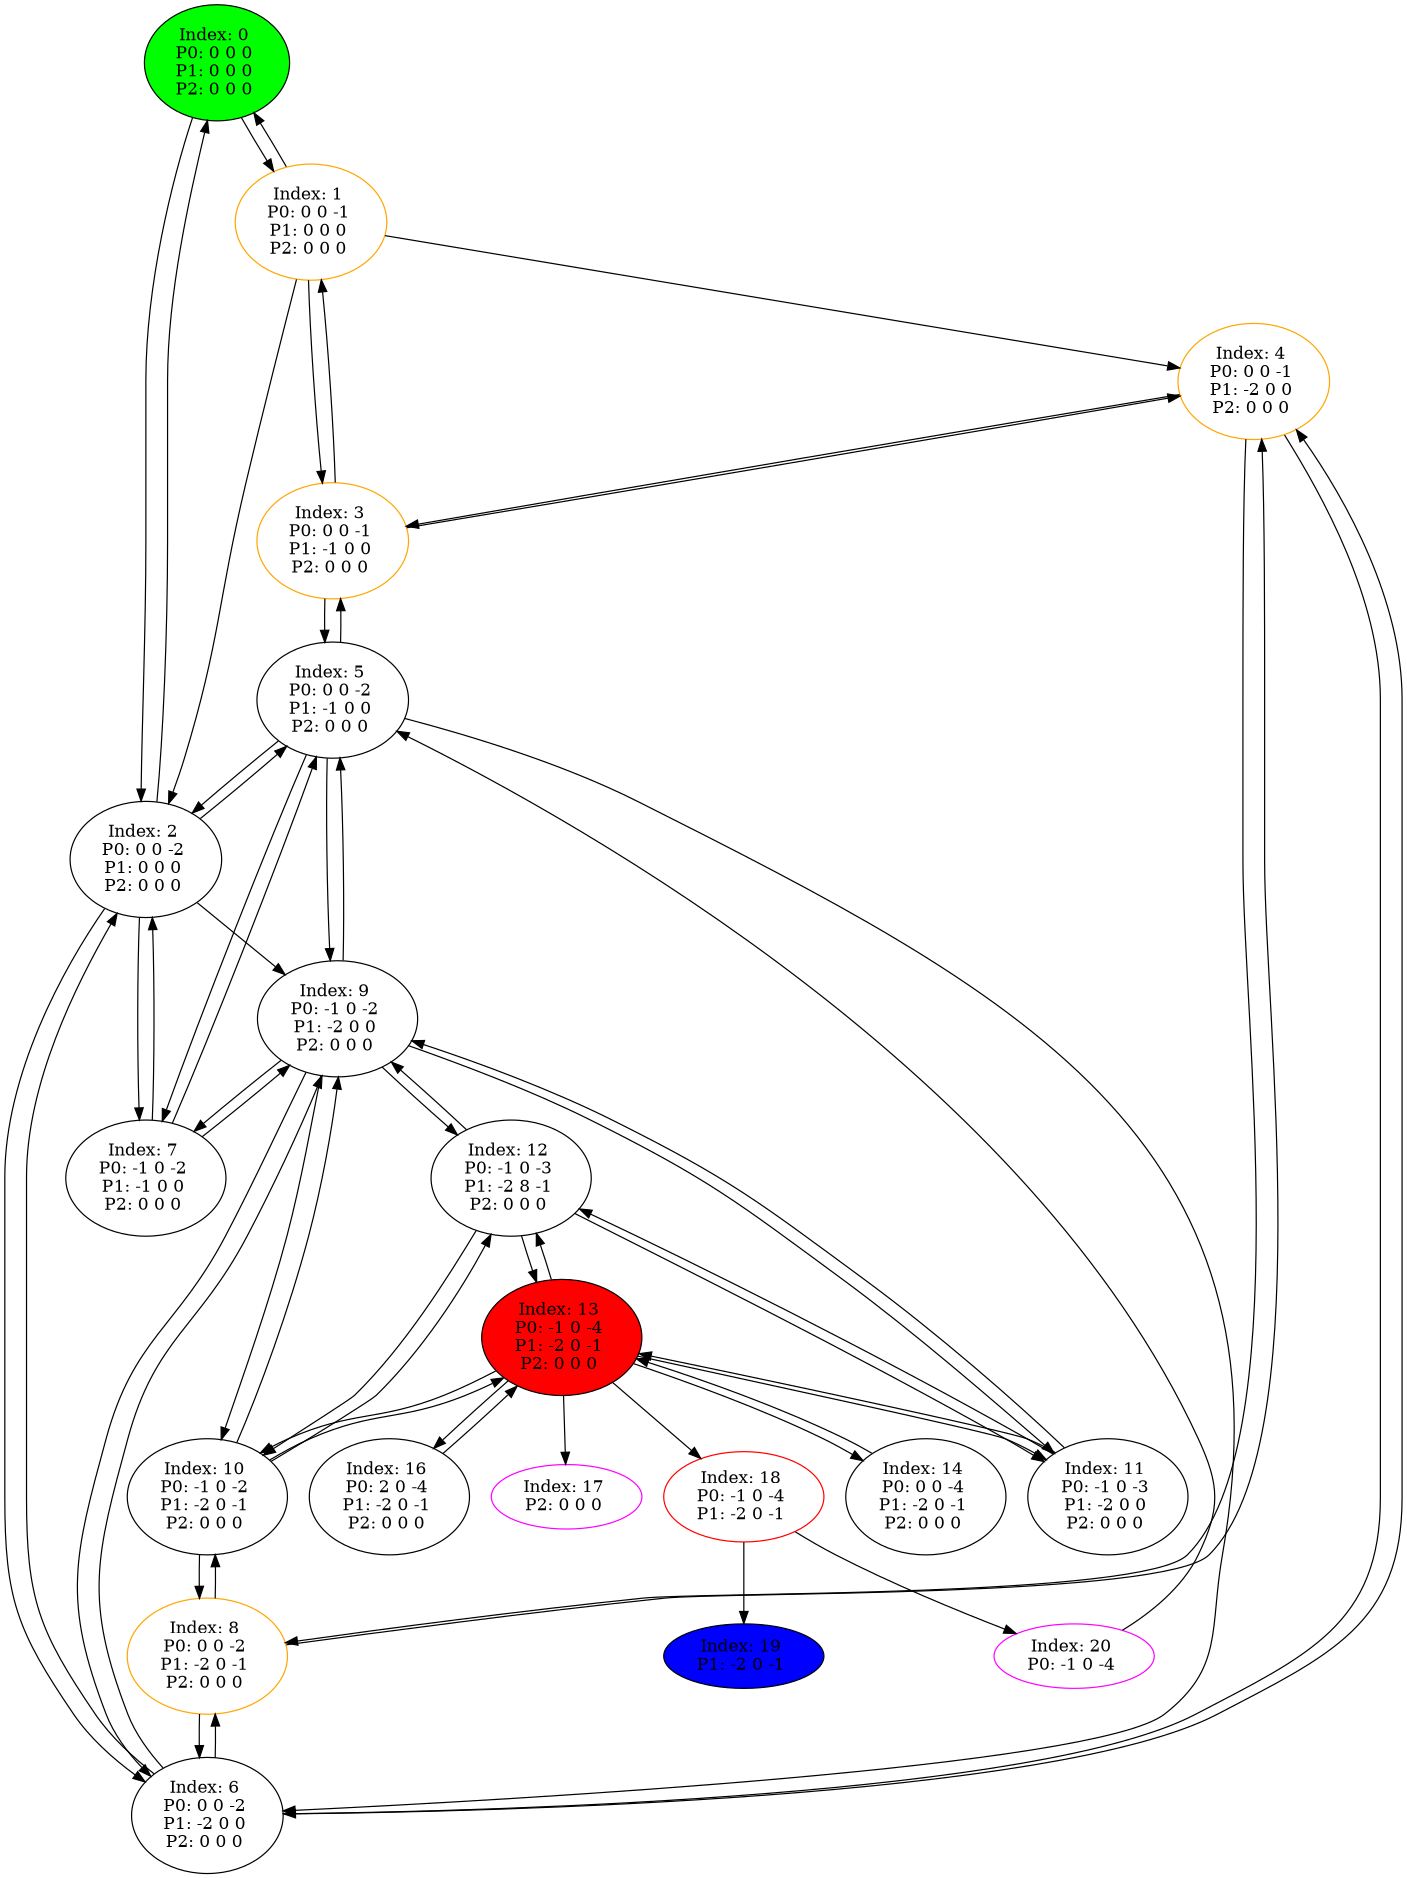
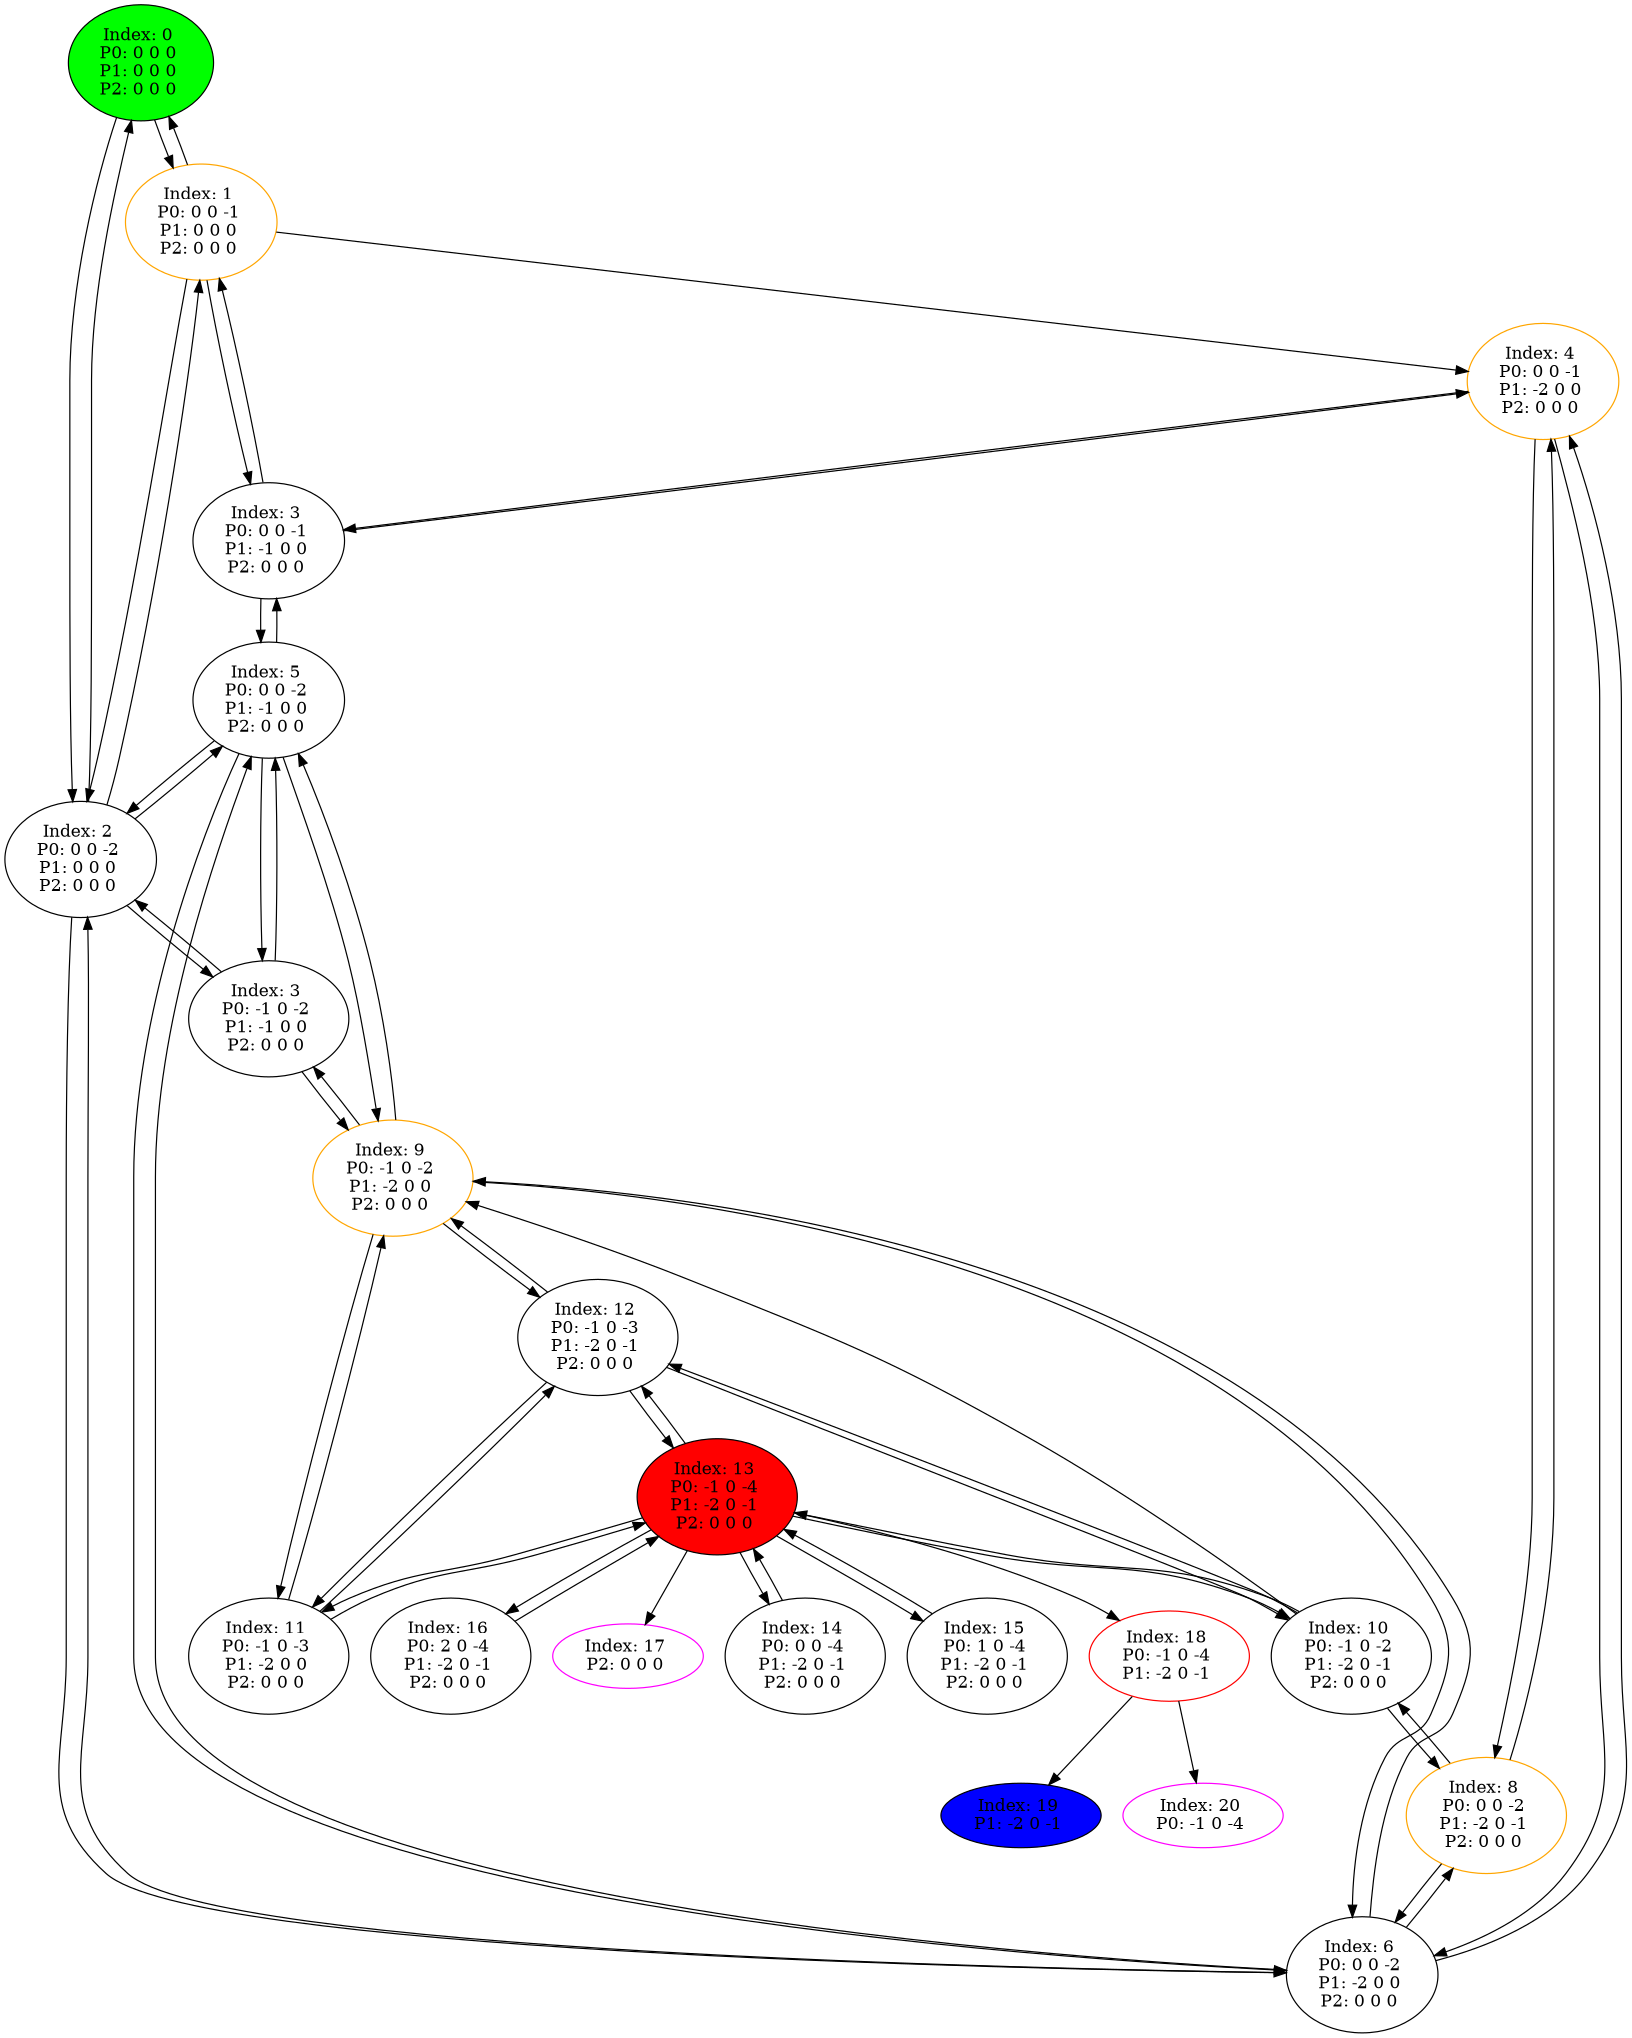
(333, 541) -> (269, 541)
(227, 927) -> (160, 550)
(338, 1019) -> (393, 1178)
(945, 1104) -> (252, 1776)
(146, 1178) -> (269, 1019)
(511, 1178) -> (598, 1338)
(282, 1254) -> none
none -> (987, 1656)
